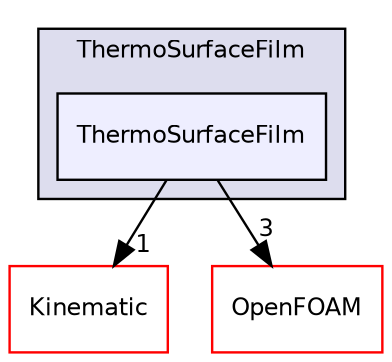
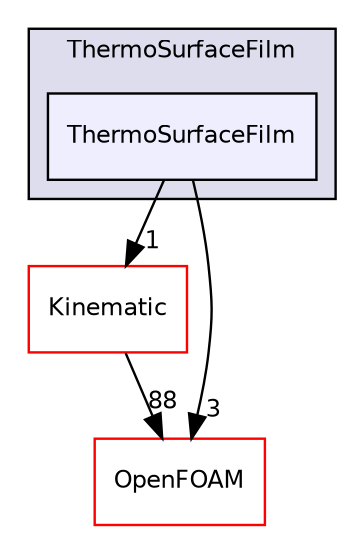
none -> (139, 384)
